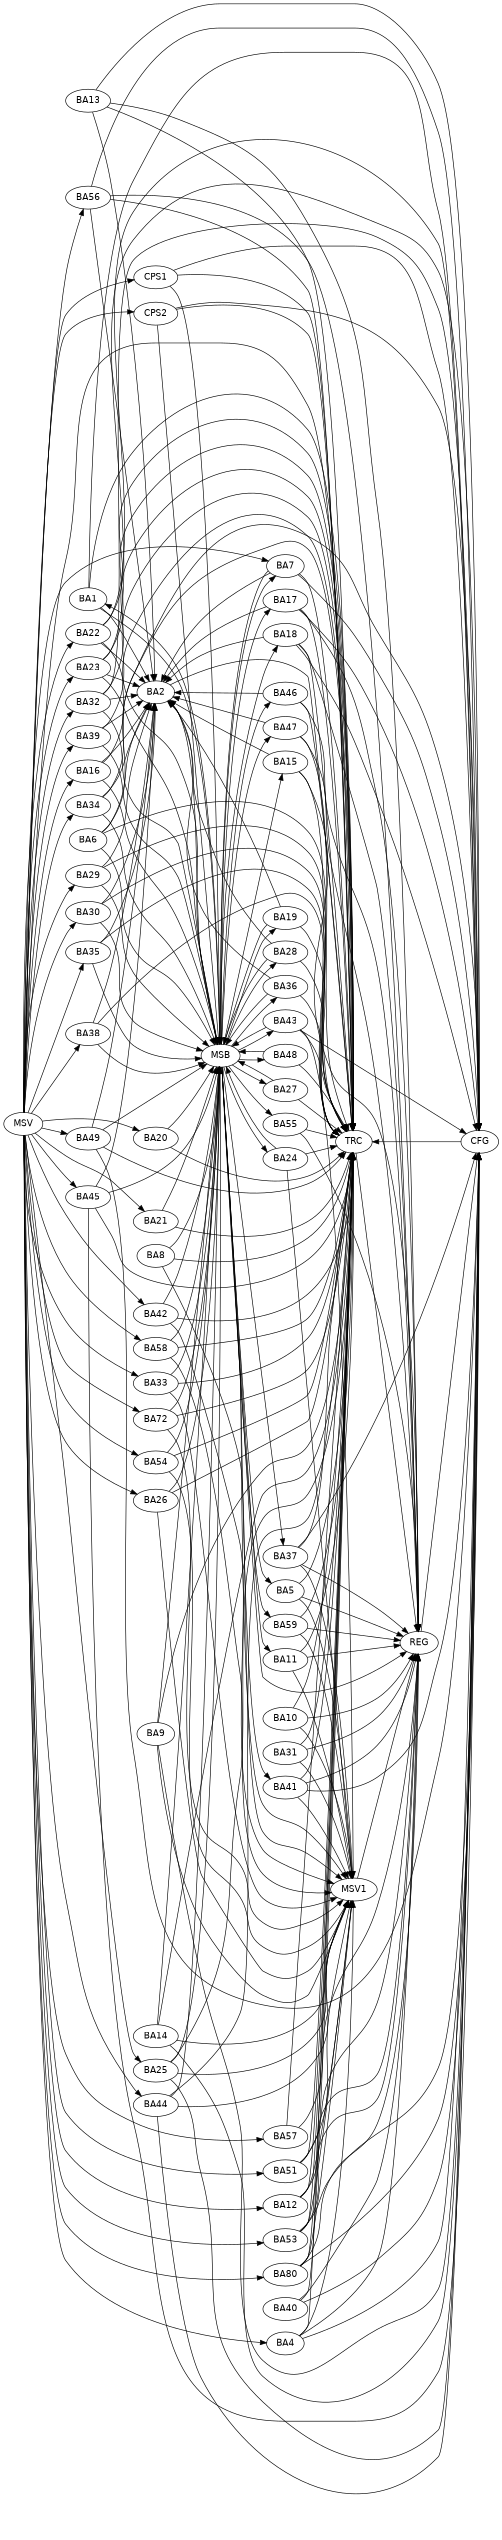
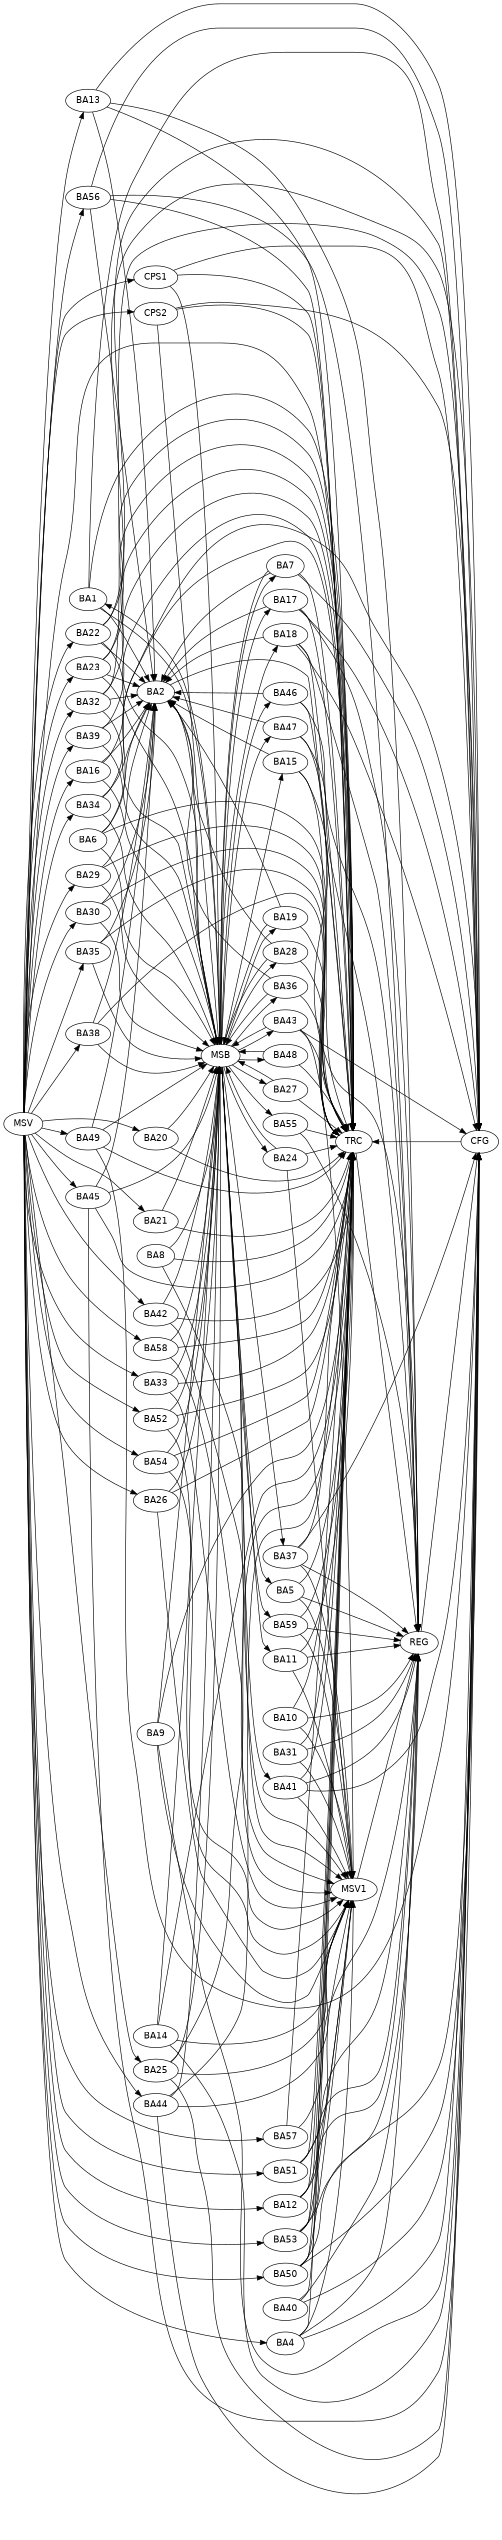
(41, 687) -> (41, 514)
(156, 1420) -> (156, 1420)
(245, 1447) -> none
(285, 2275) -> (285, 2275)
